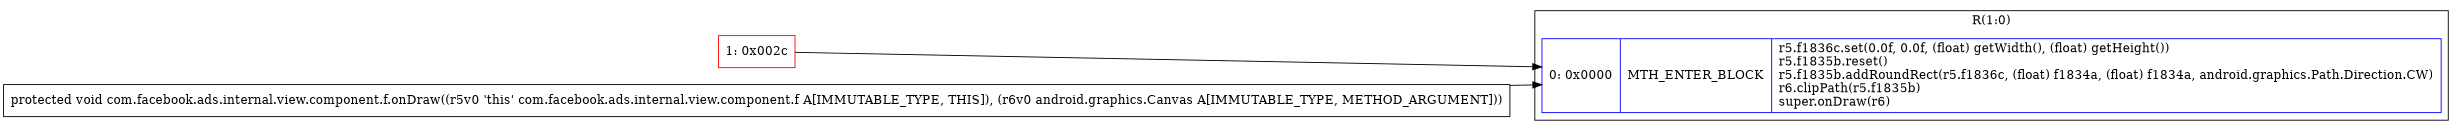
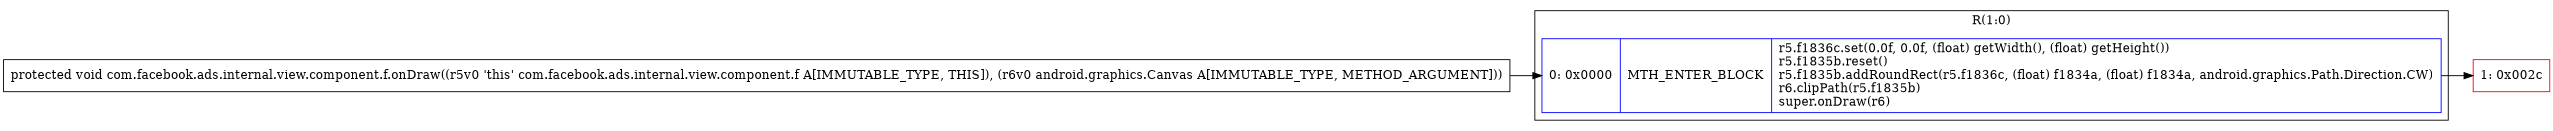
(1164, 60) -> (2454, 76)
